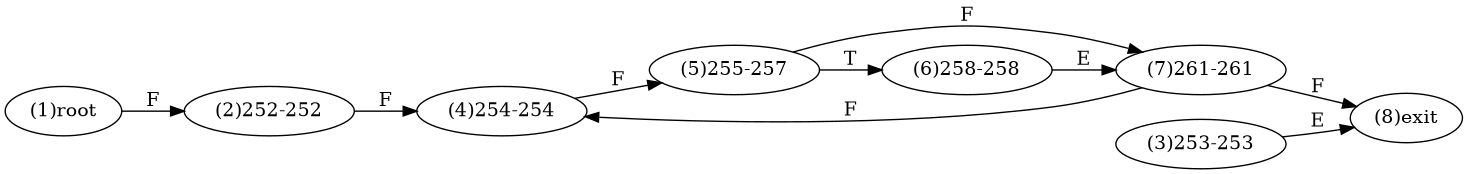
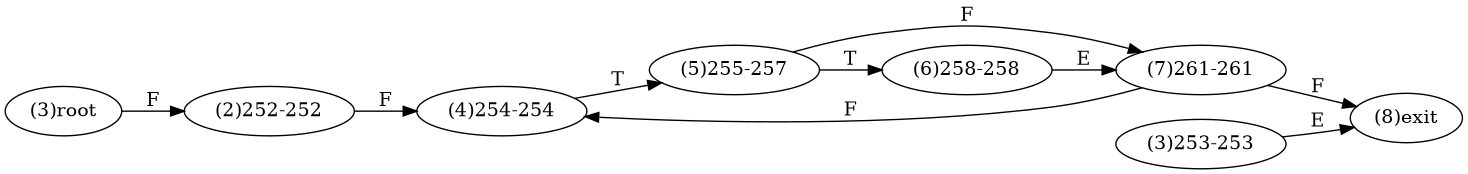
(618, 80) -> (618, 80)
(63, 111) -> (63, 111)
